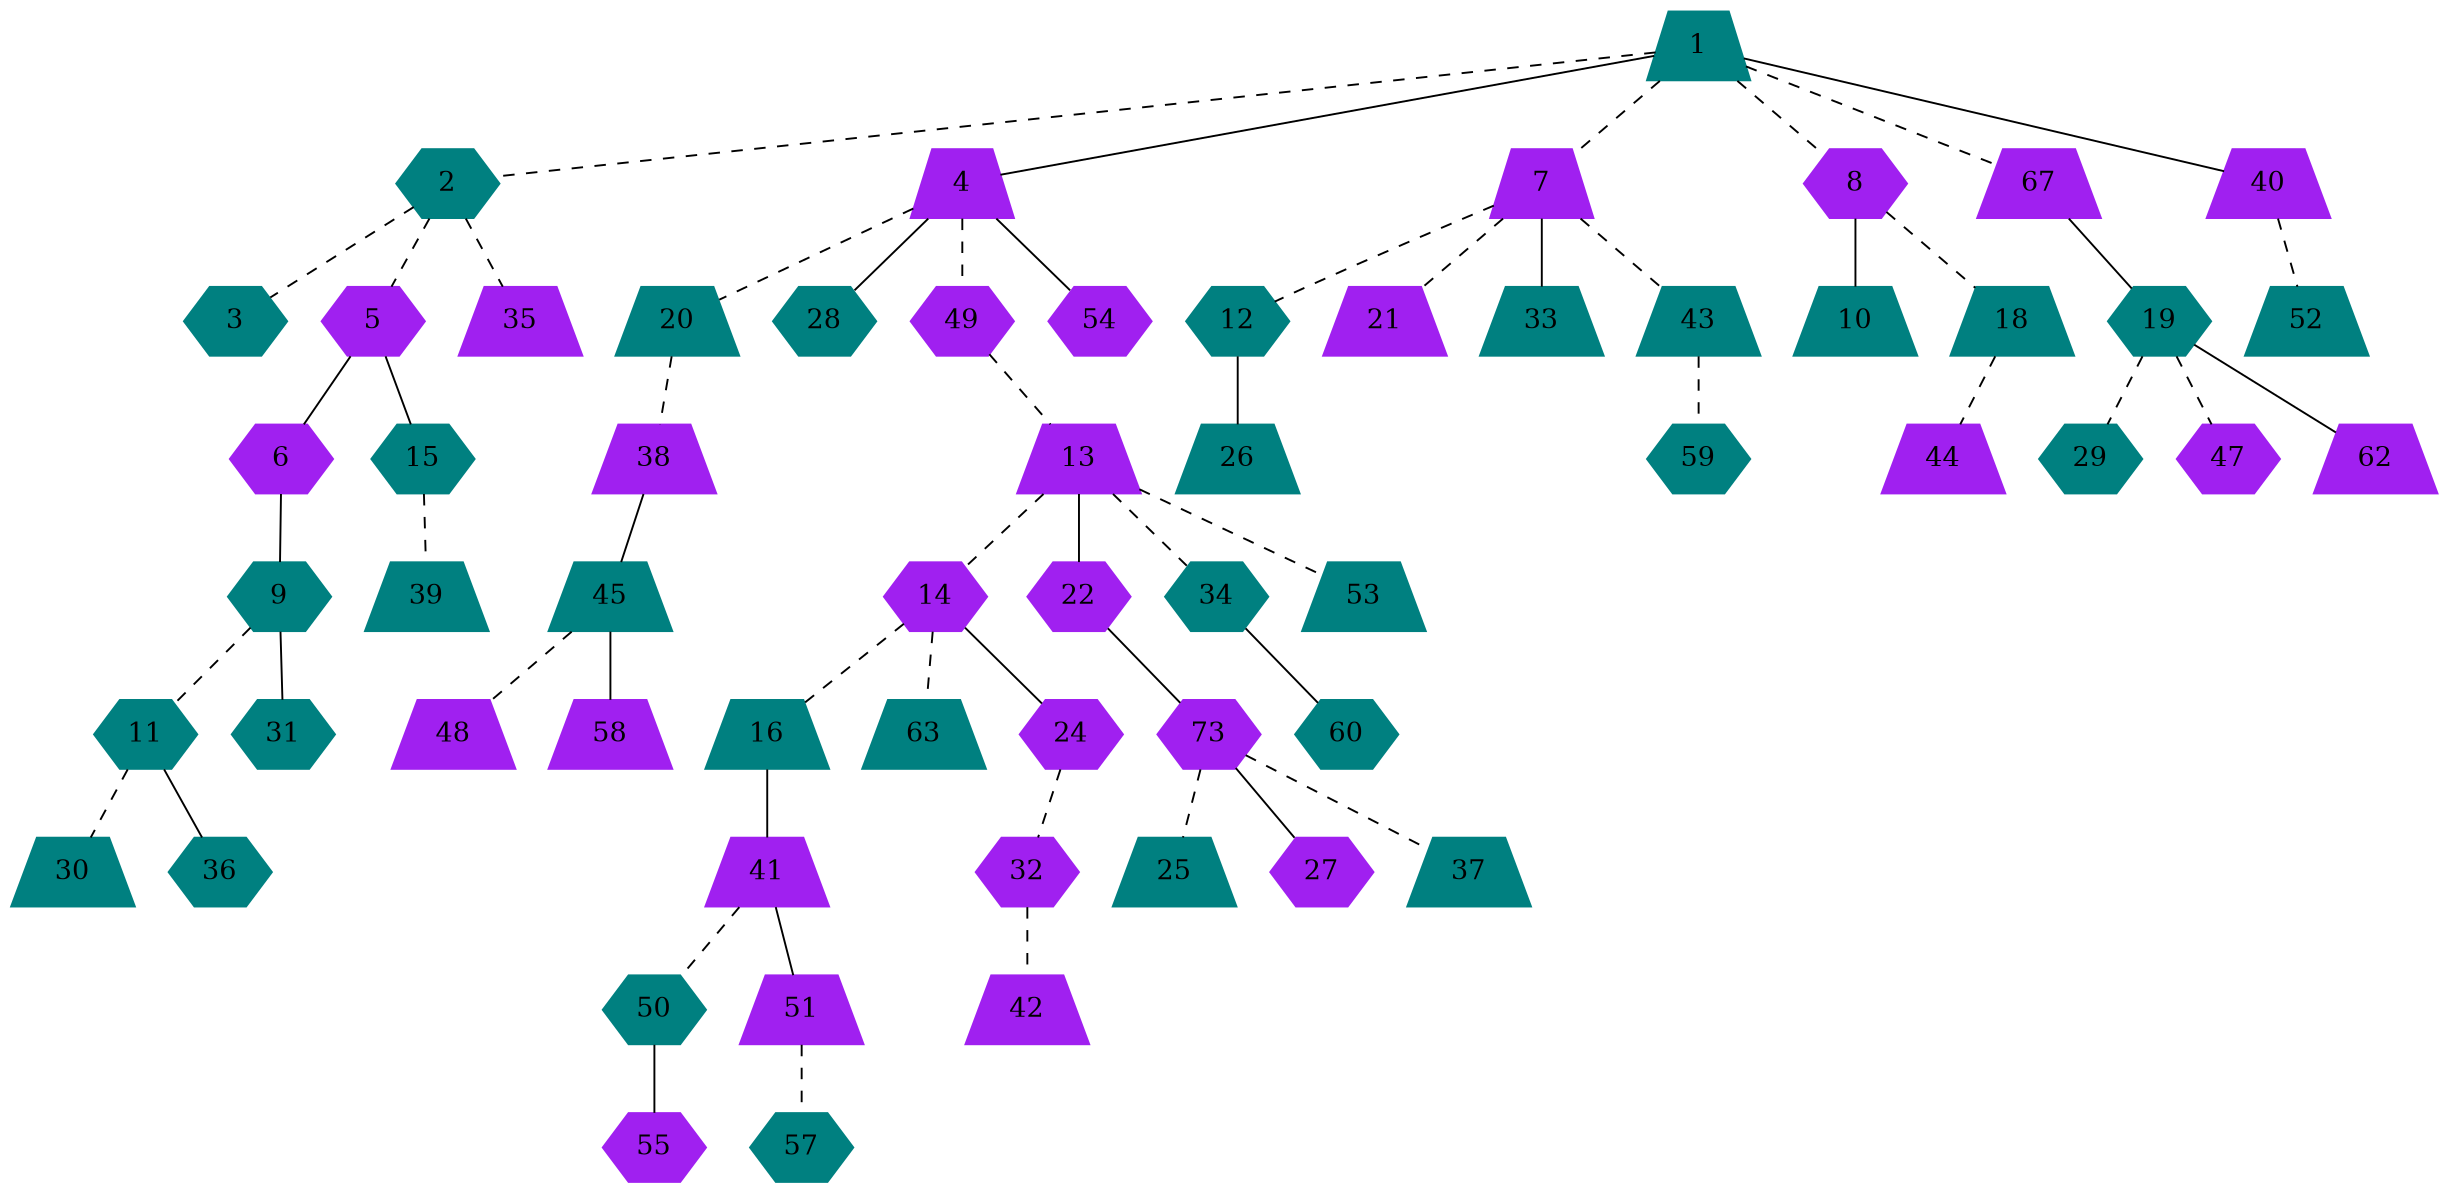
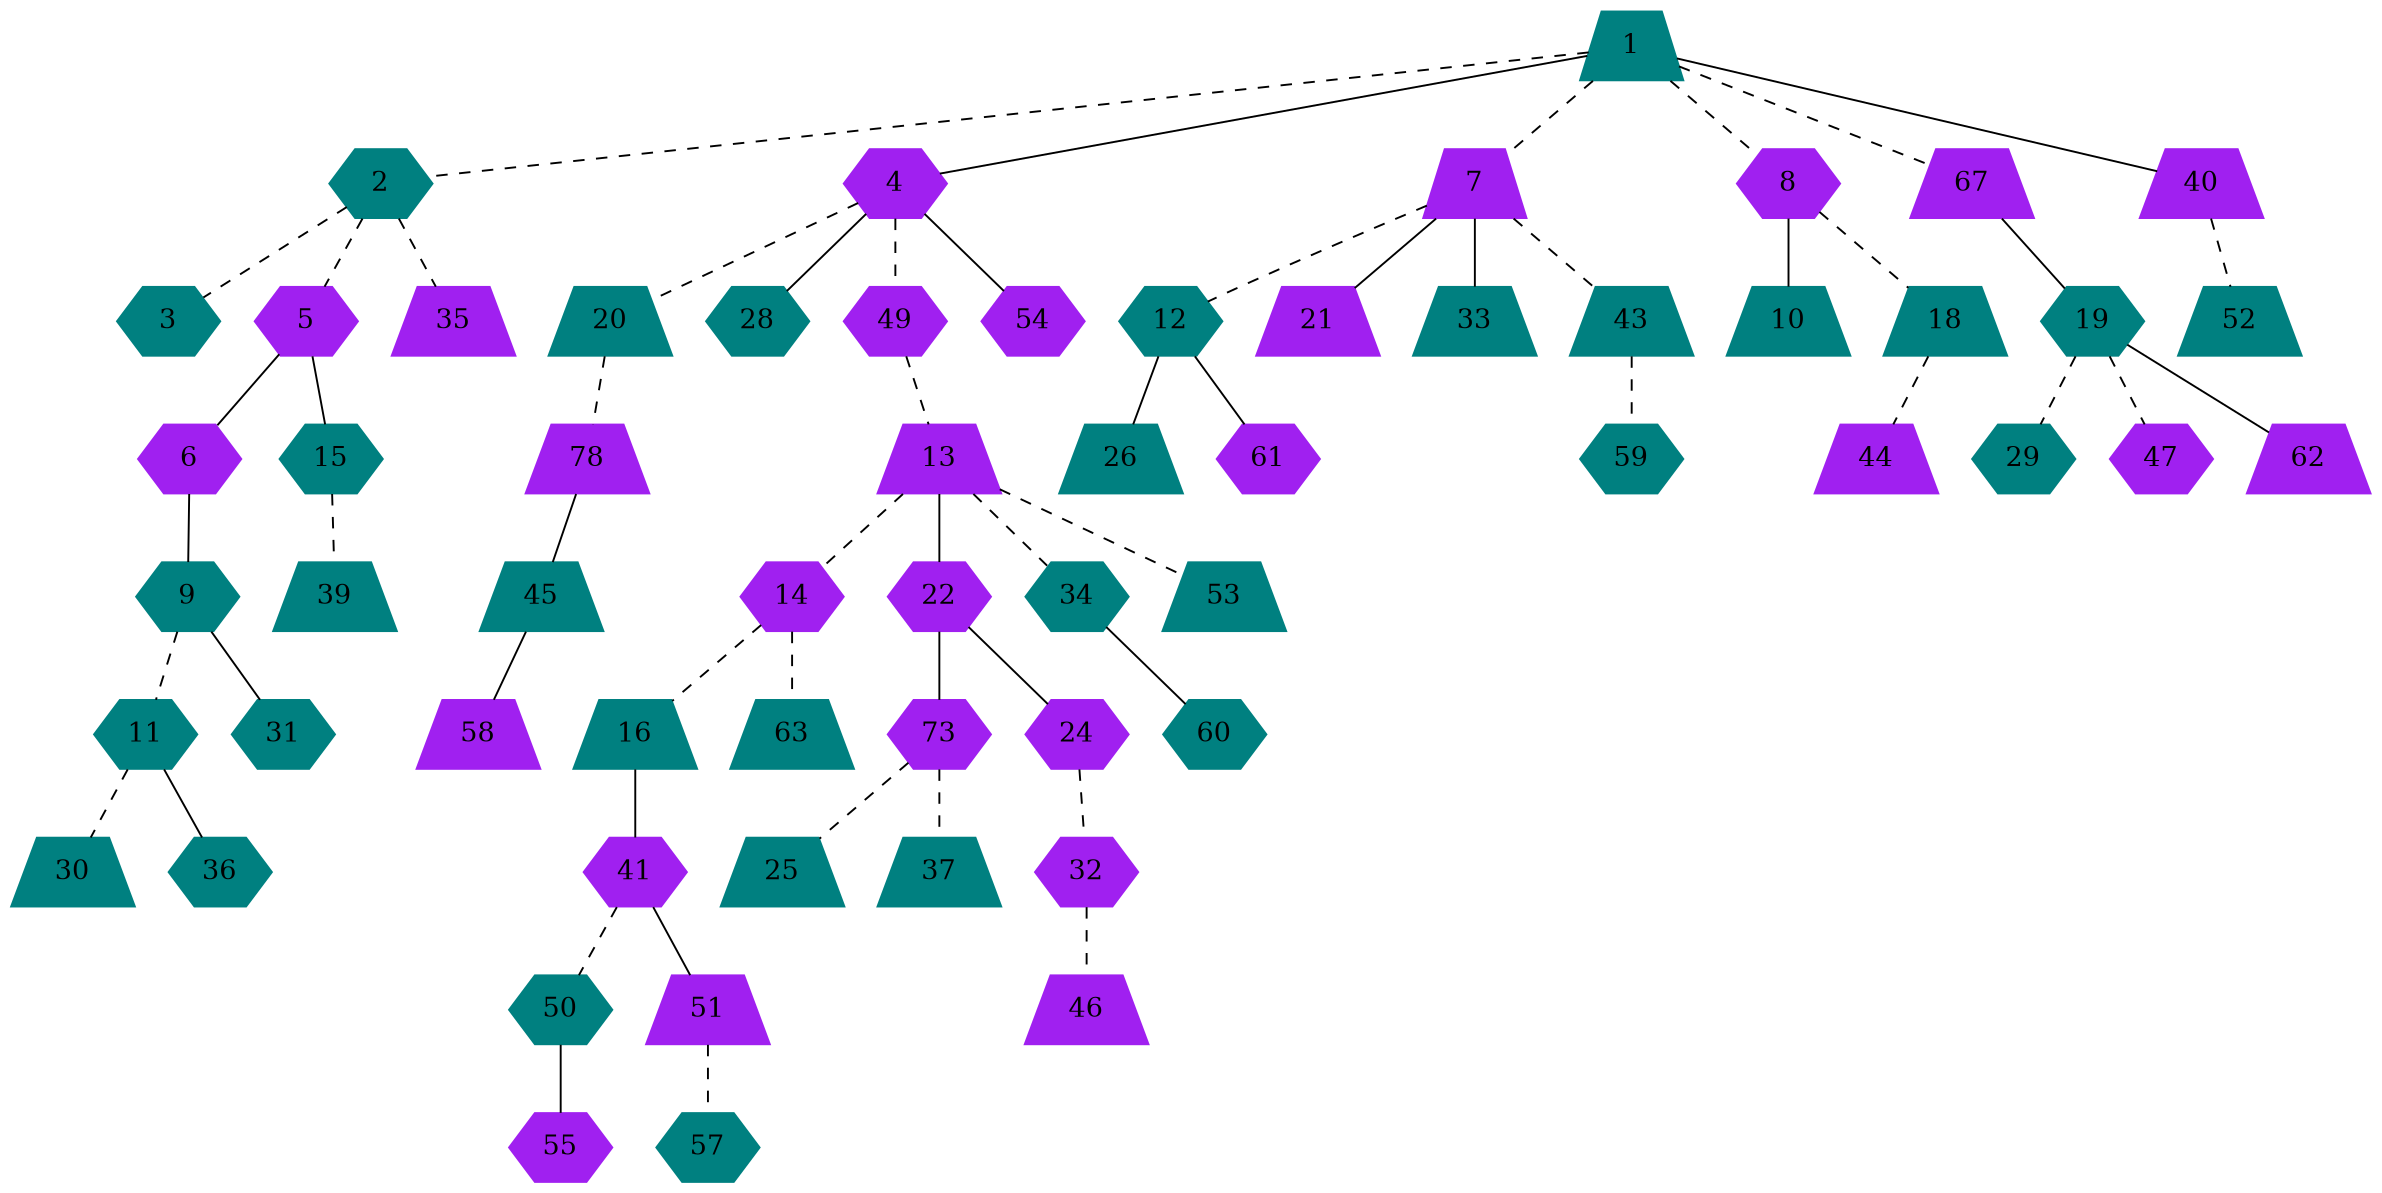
(962, 184) -> (895, 184)
(1462, 253) -> (1395, 253)
(654, 459) -> (587, 459)
none -> (1268, 459)
(1003, 666) -> (1008, 666)
(454, 734) -> none
(767, 872) -> (635, 872)
(1322, 872) -> none
(1027, 1010) -> (1087, 1010)
